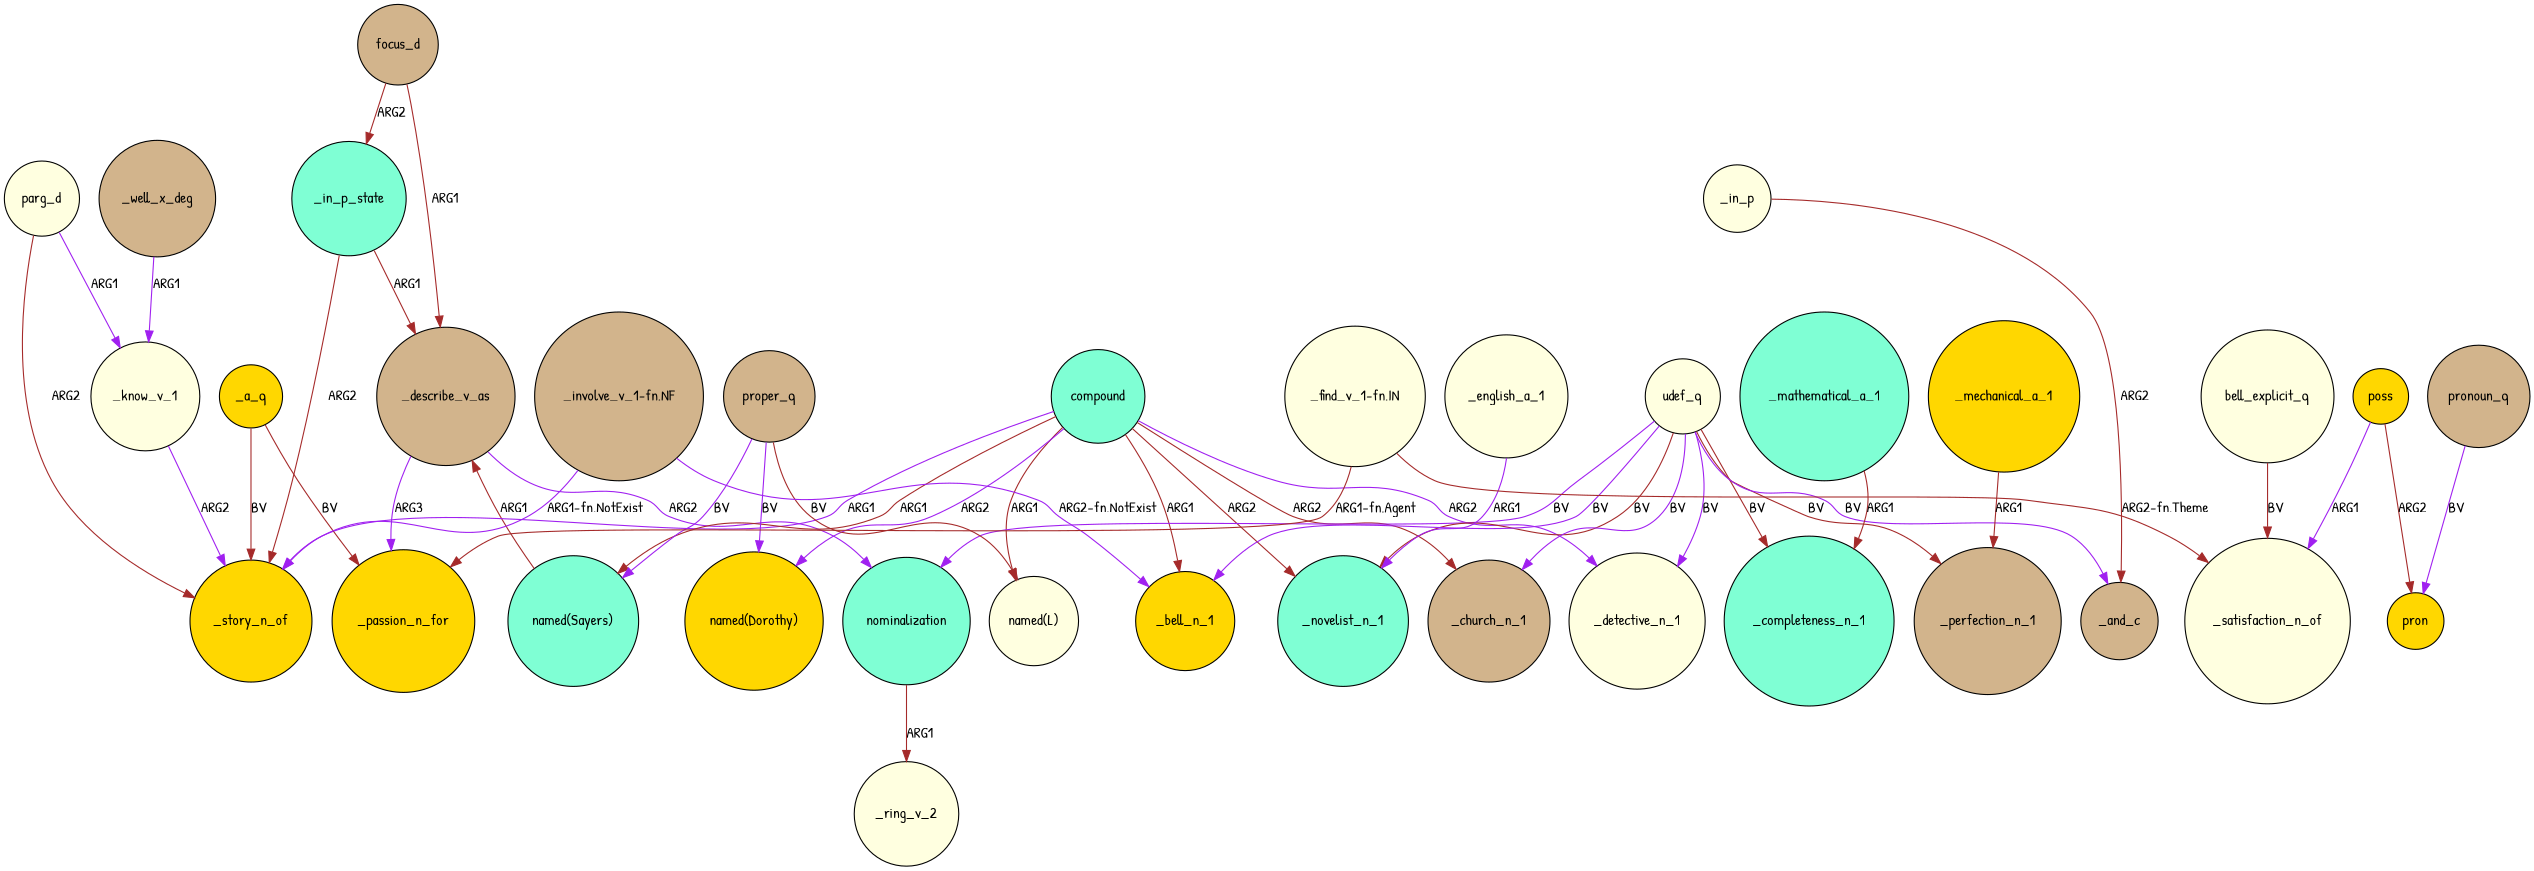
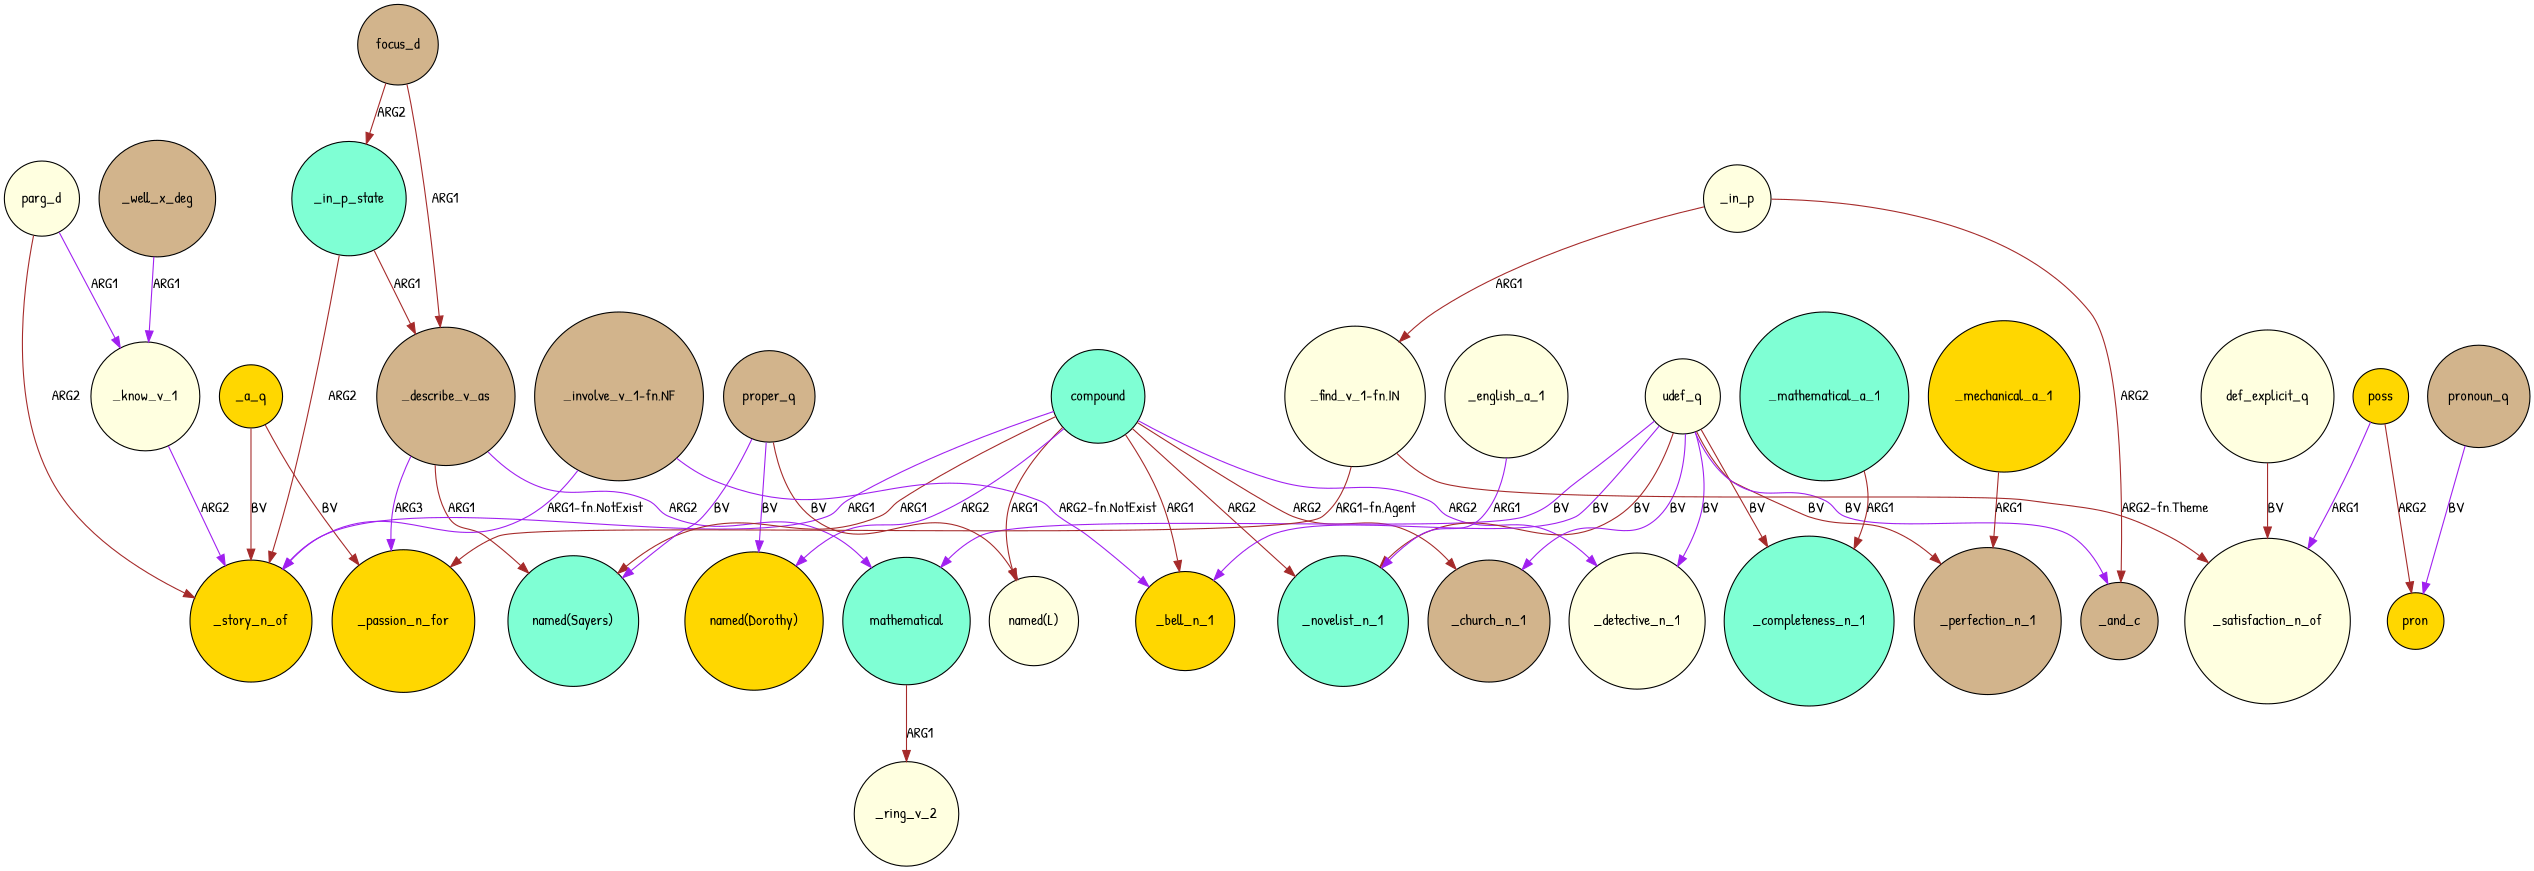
none -> (1549, 255)
(2268, 396) -> (2268, 396)
(497, 511) -> (445, 510)
(907, 621) -> (907, 621)
